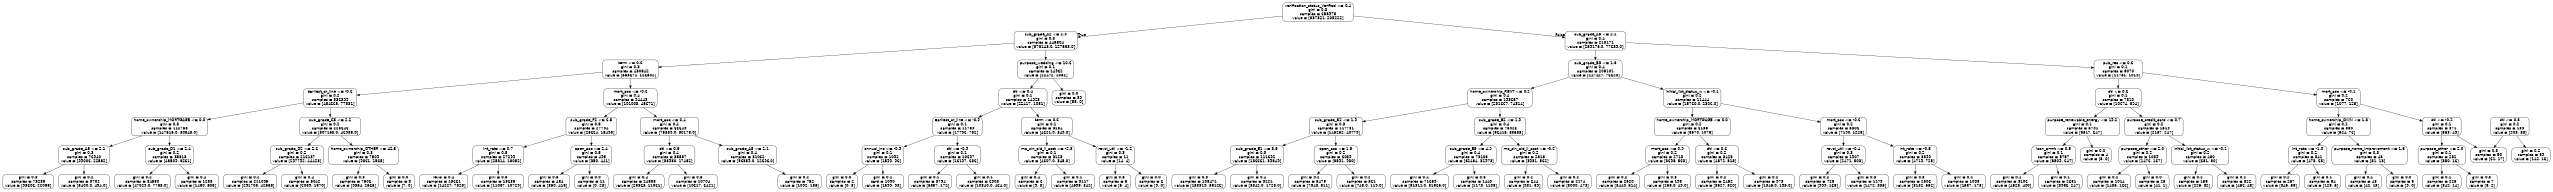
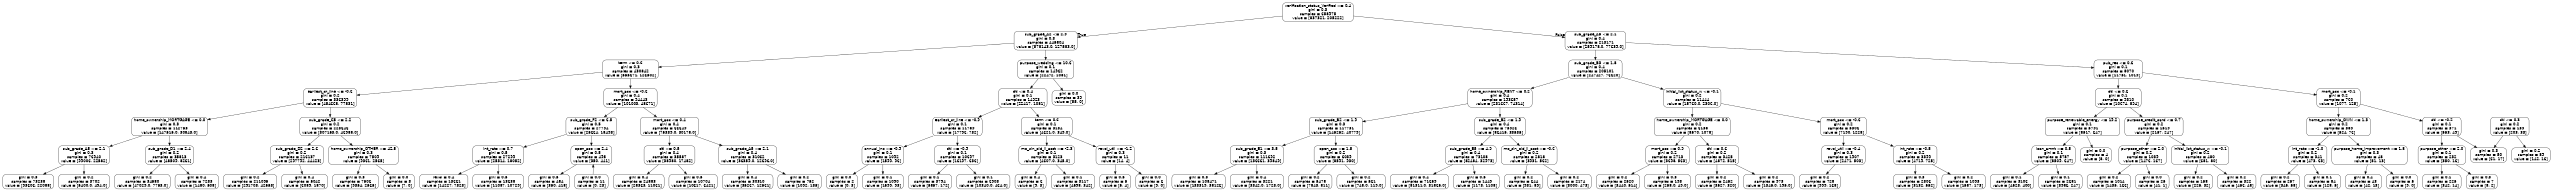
(2118, 98) -> (2118, 98)
(590, 168) -> (593, 171)
(197, 182) -> (197, 182)
none -> (748, 182)
(883, 182) -> (883, 182)
(1867, 182) -> none
